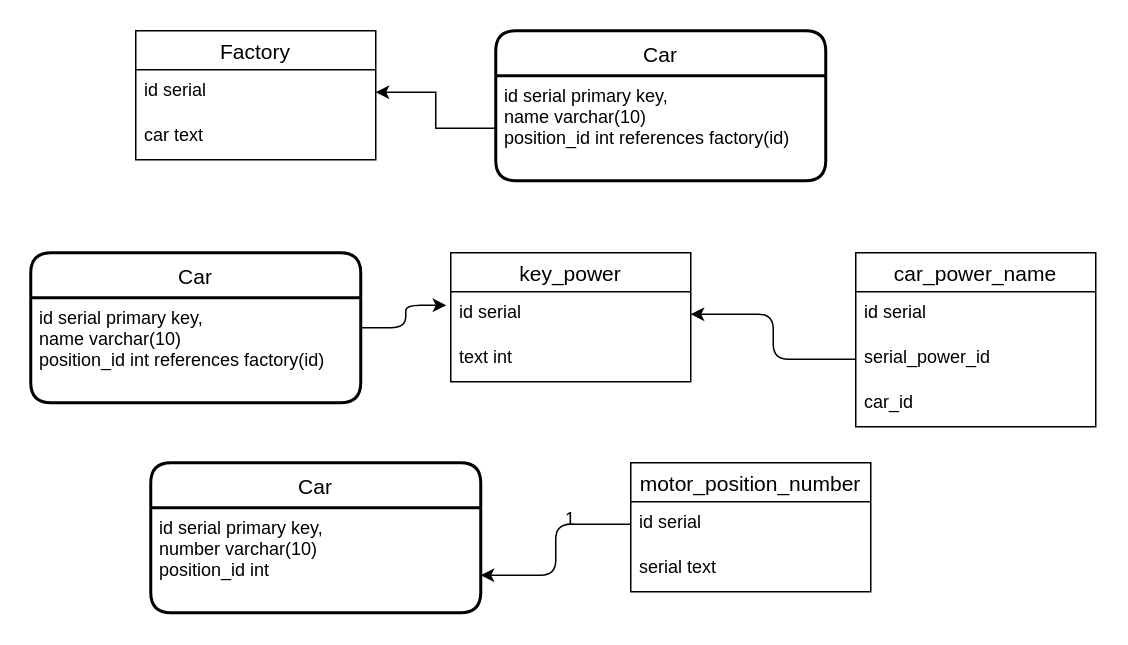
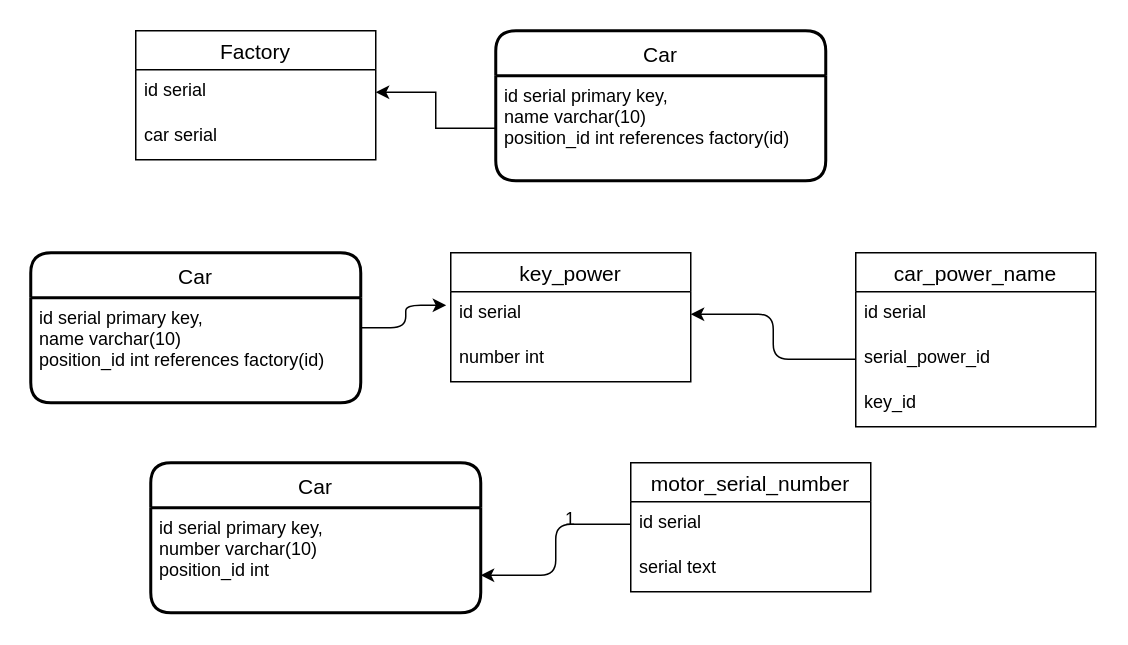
(182, 135) -> (187, 135)
(495, 357) -> (505, 357)
(892, 402) -> (892, 402)
(750, 484) -> (750, 484)
